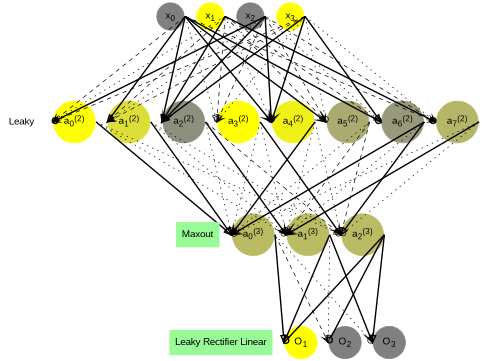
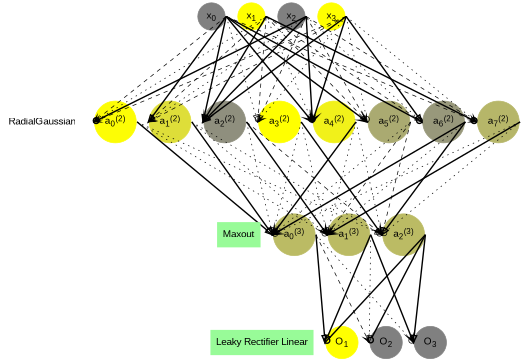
(22, 122) -> (42, 122)
